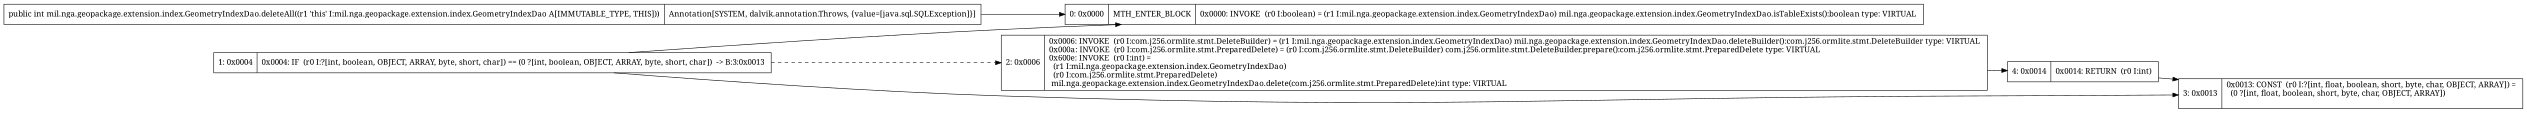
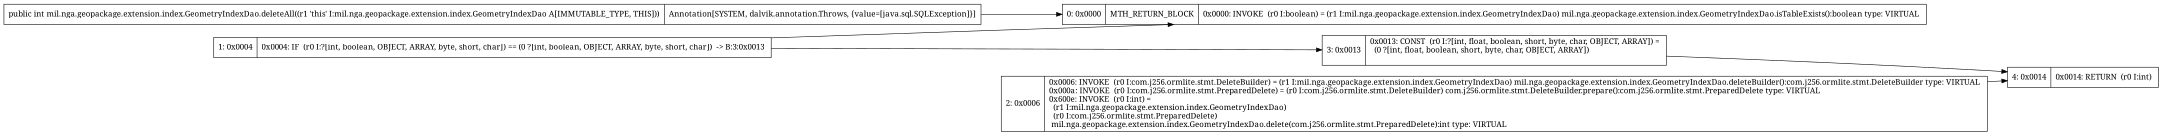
(1152, 14) -> (1152, 14)
(883, 63) -> none
(2166, 78) -> (1834, 63)
